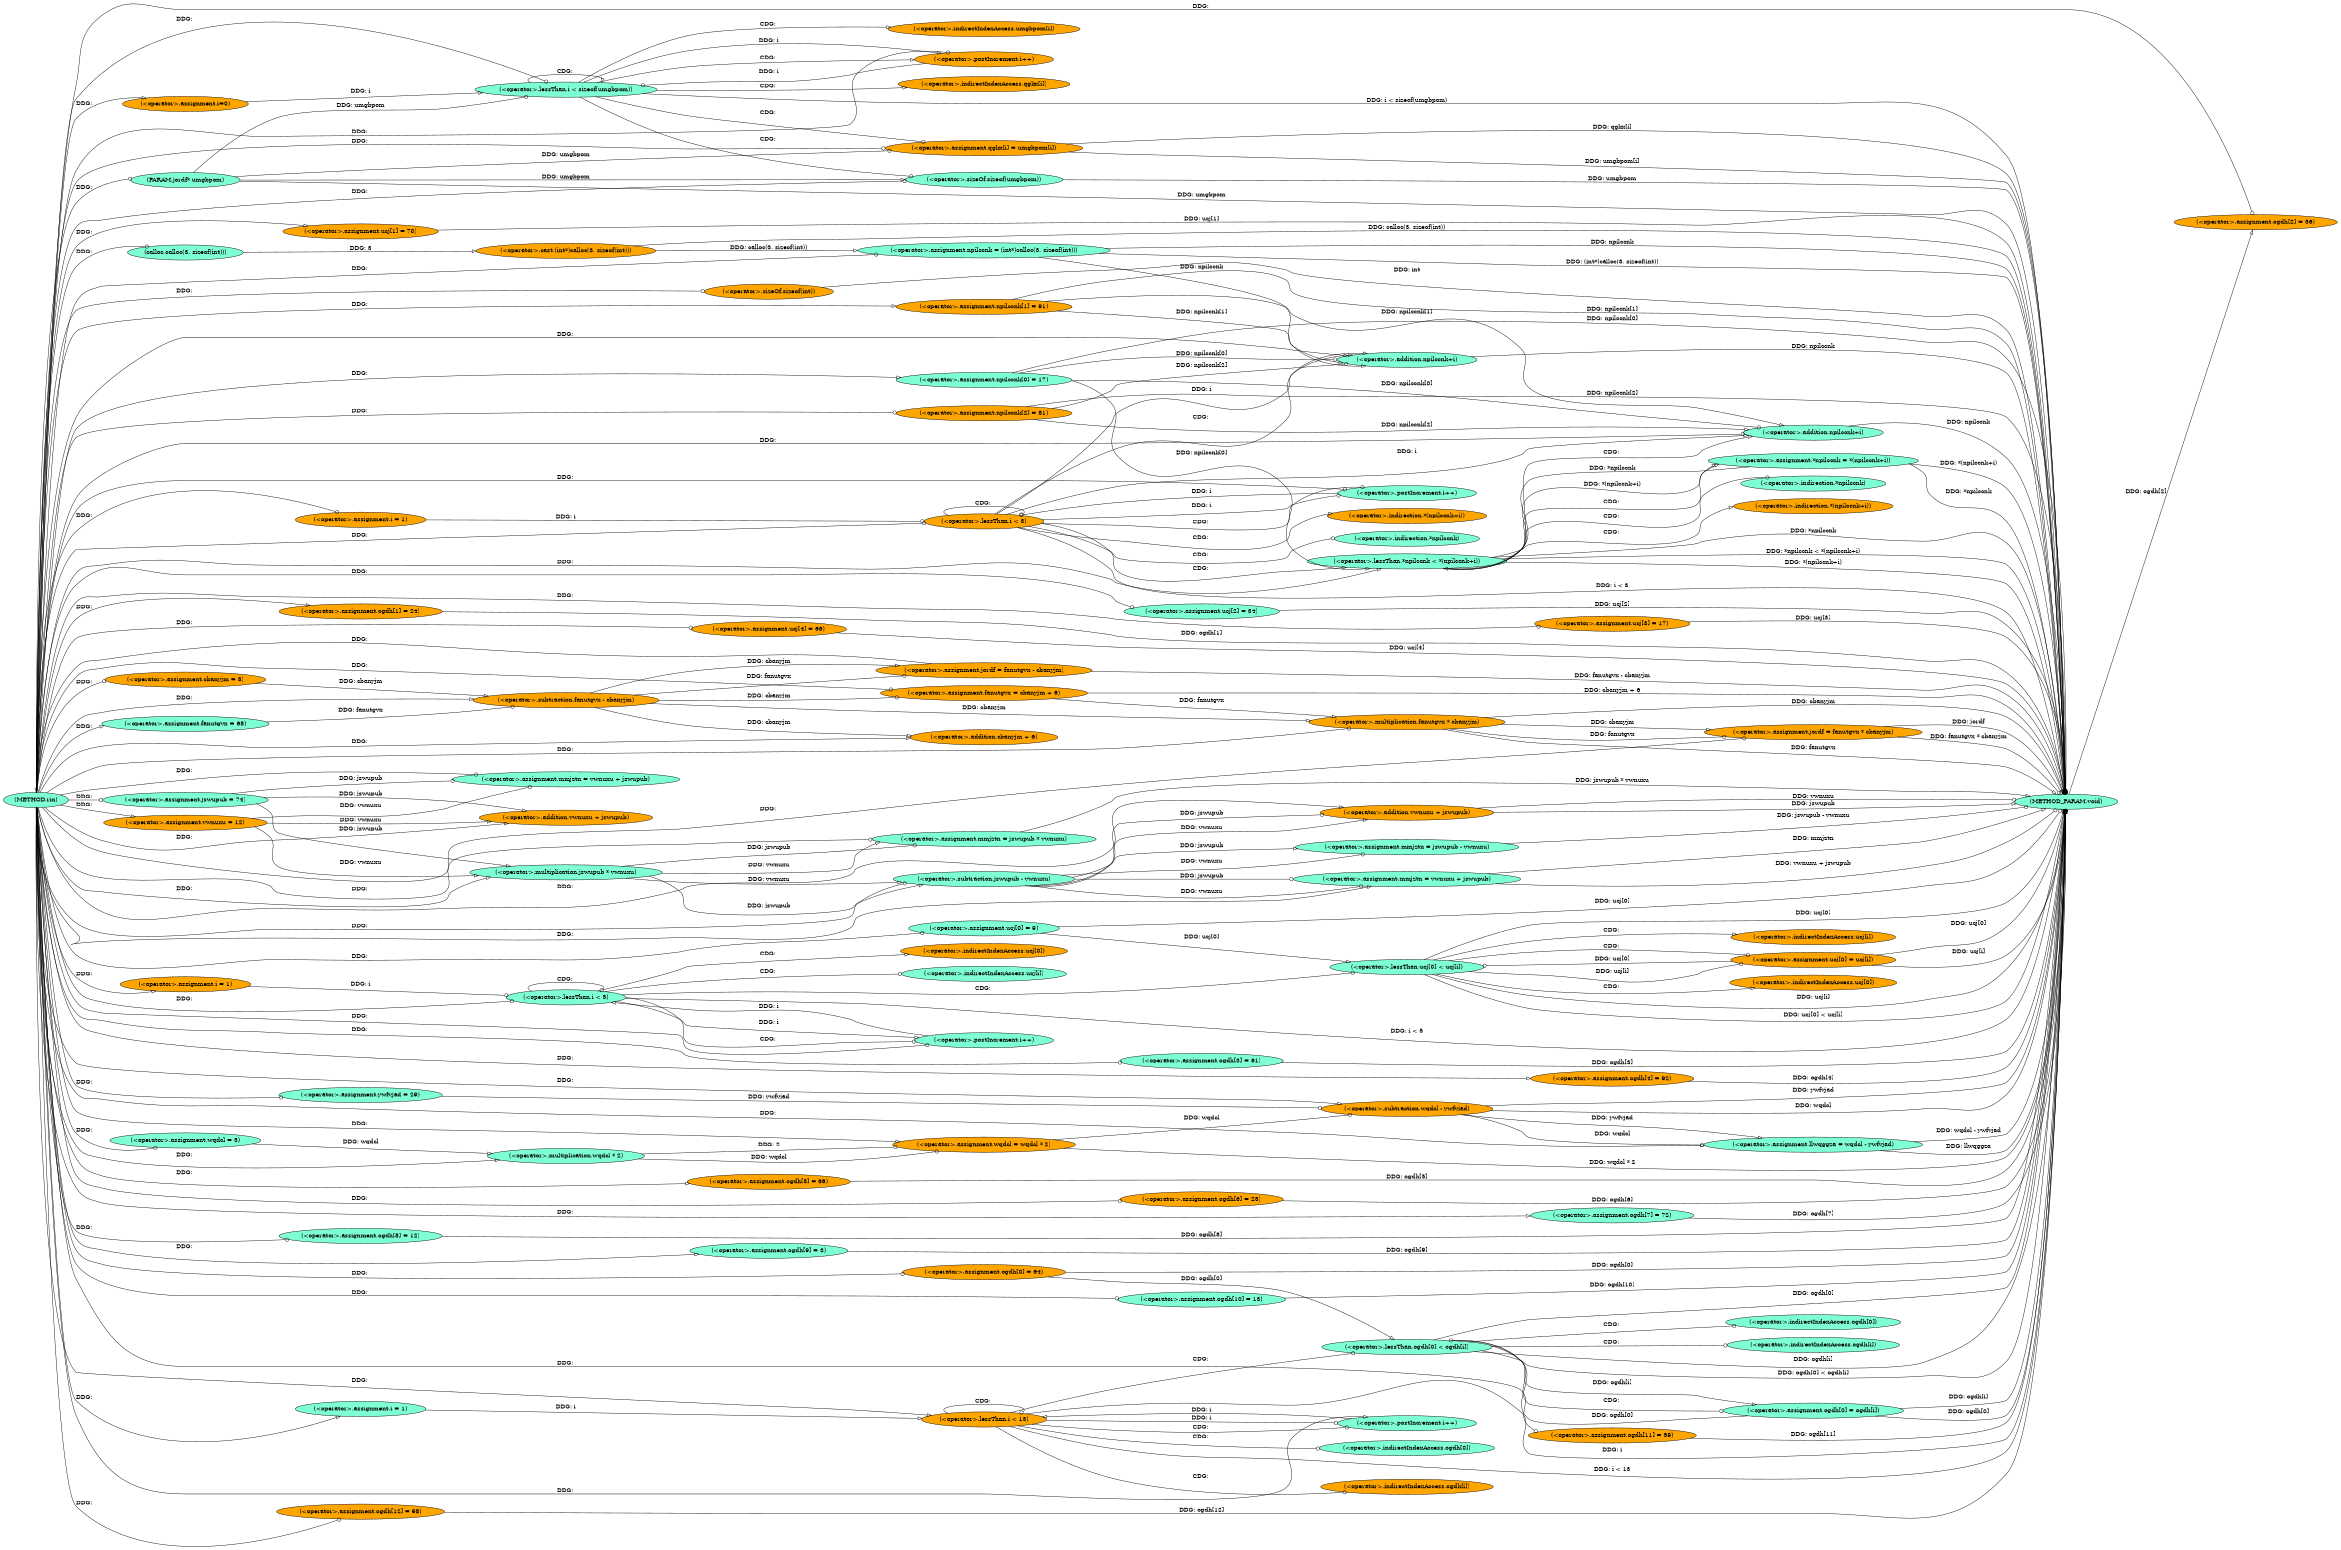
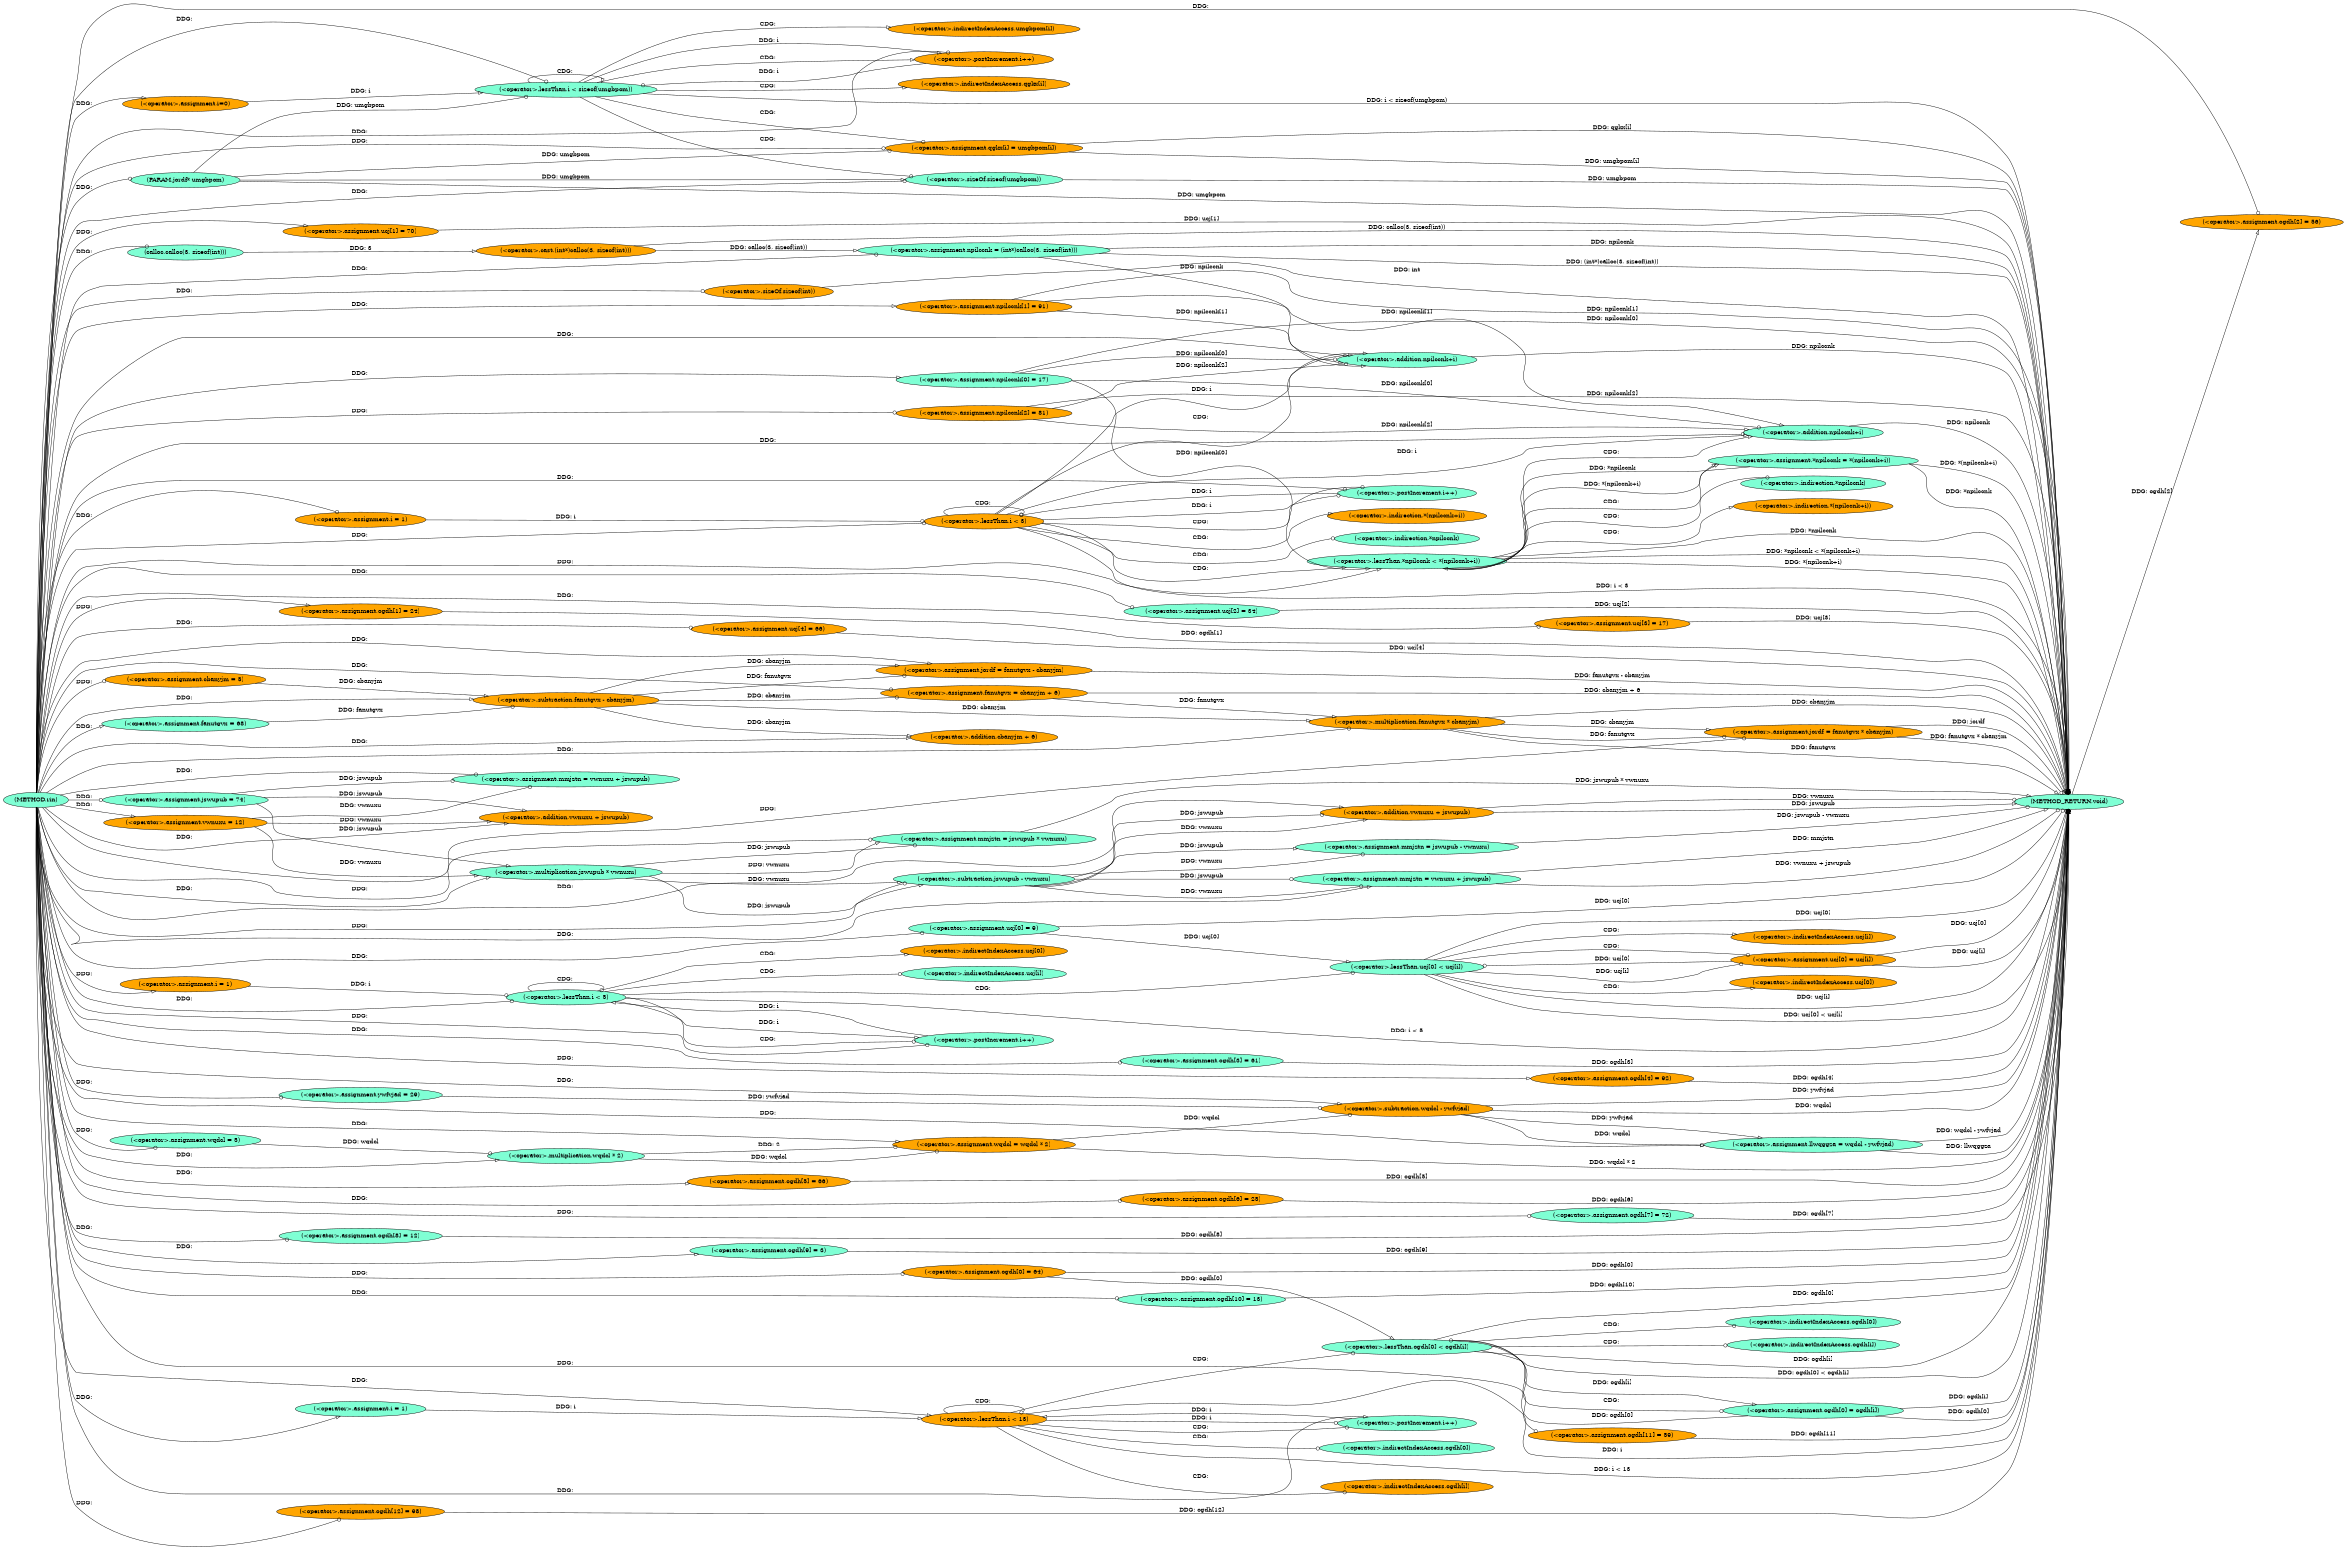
(438, 647) -> (434, 647)
(2066, 802) -> (2069, 802)
(370, 1149) -> (370, 1149)
(606, 1217) -> (607, 1217)
